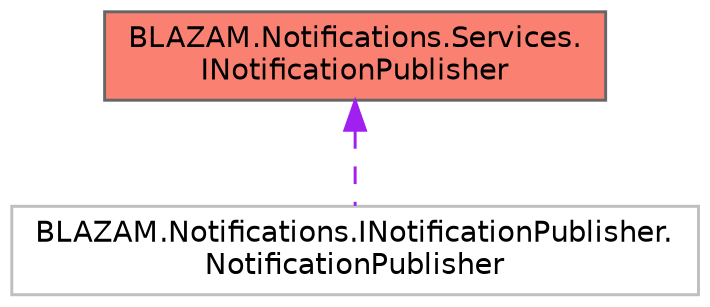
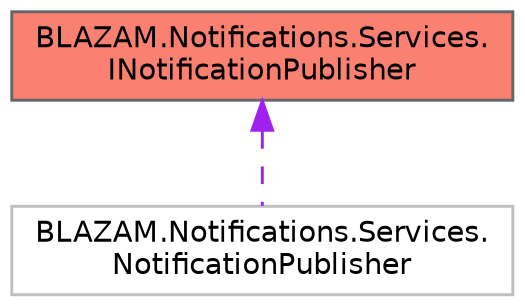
(355, 251) -> (262, 251)
